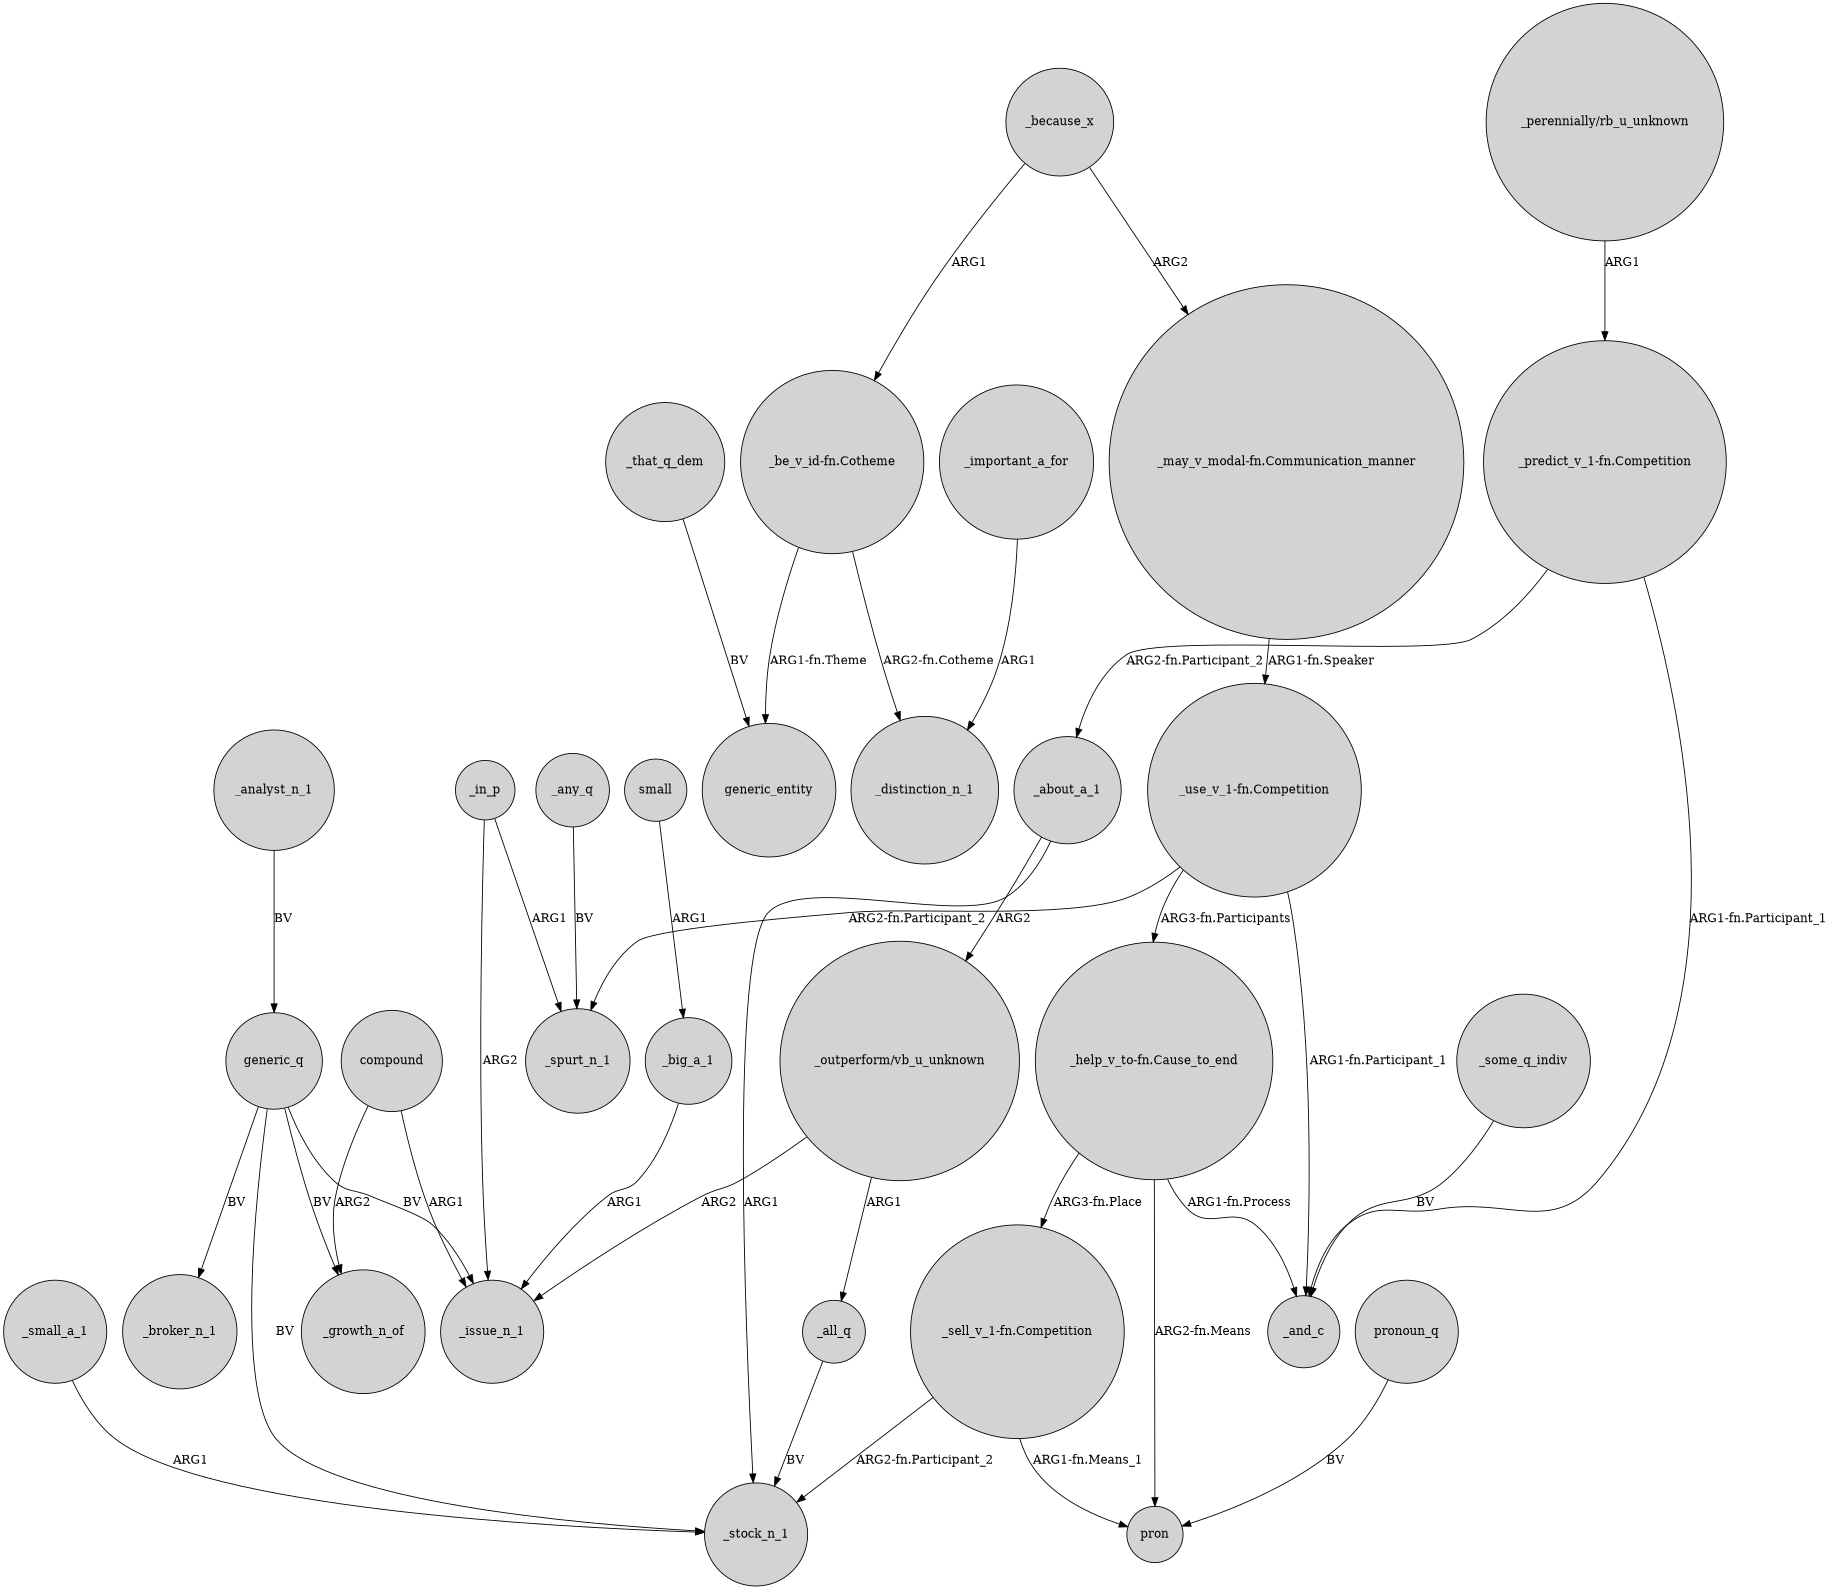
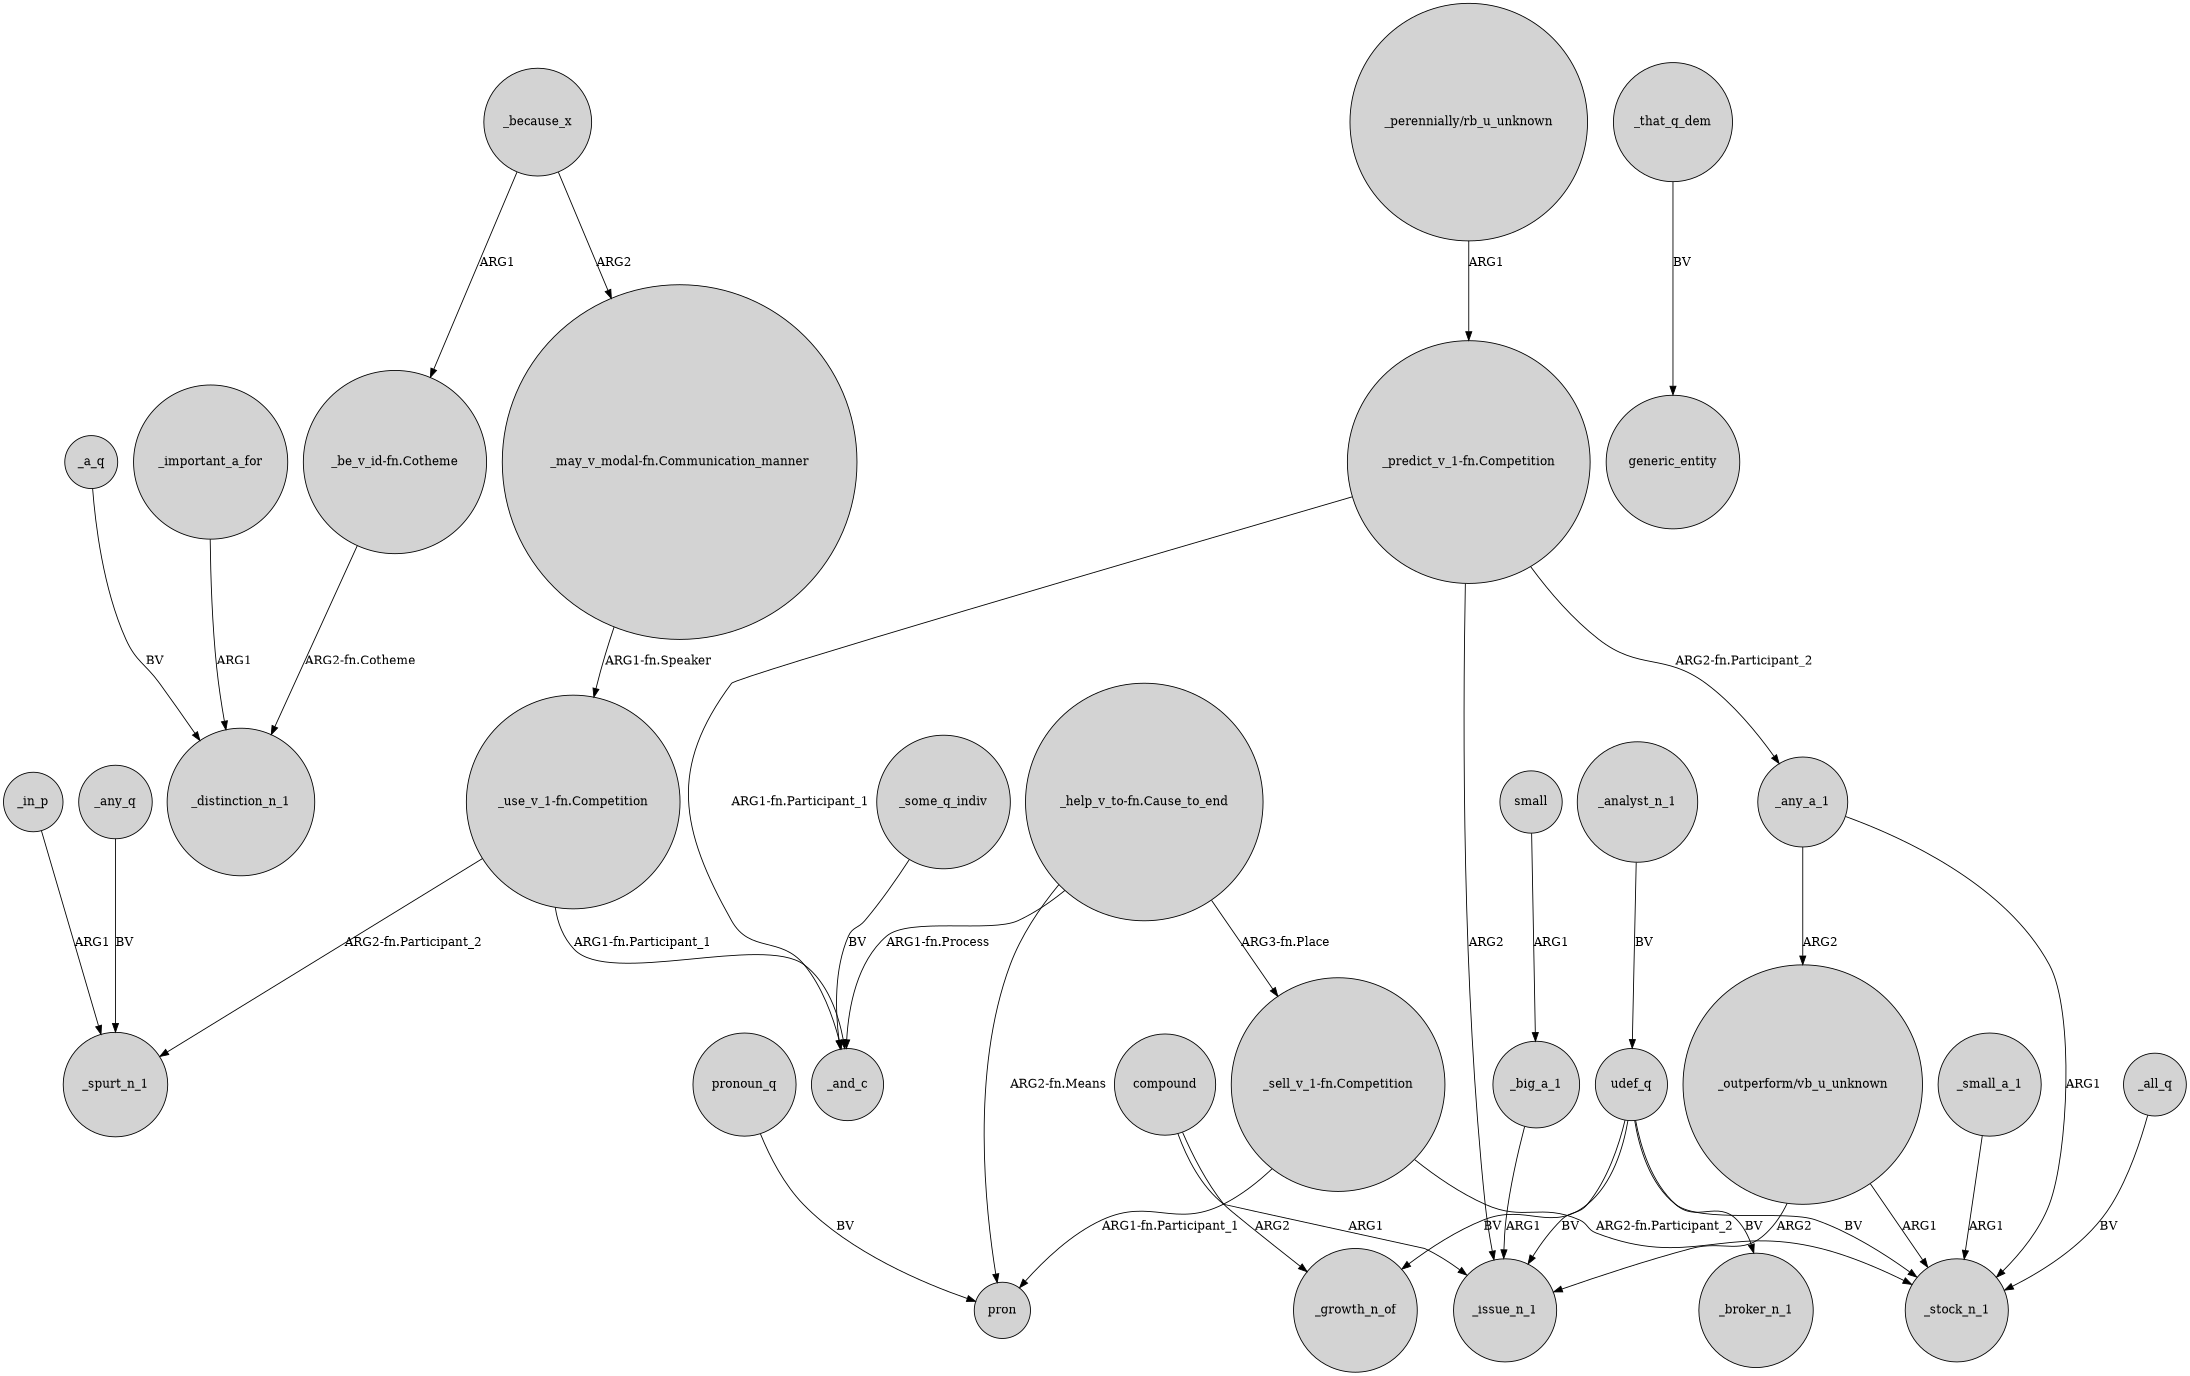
none -> (91, 462)
(775, 630) -> none
(1068, 790) -> (1803, 802)
(1166, 901) -> none
(481, 1046) -> (1467, 918)
(274, 1061) -> (1631, 1085)
(857, 1235) -> (1896, 1222)
(1088, 1461) -> (1171, 1226)
